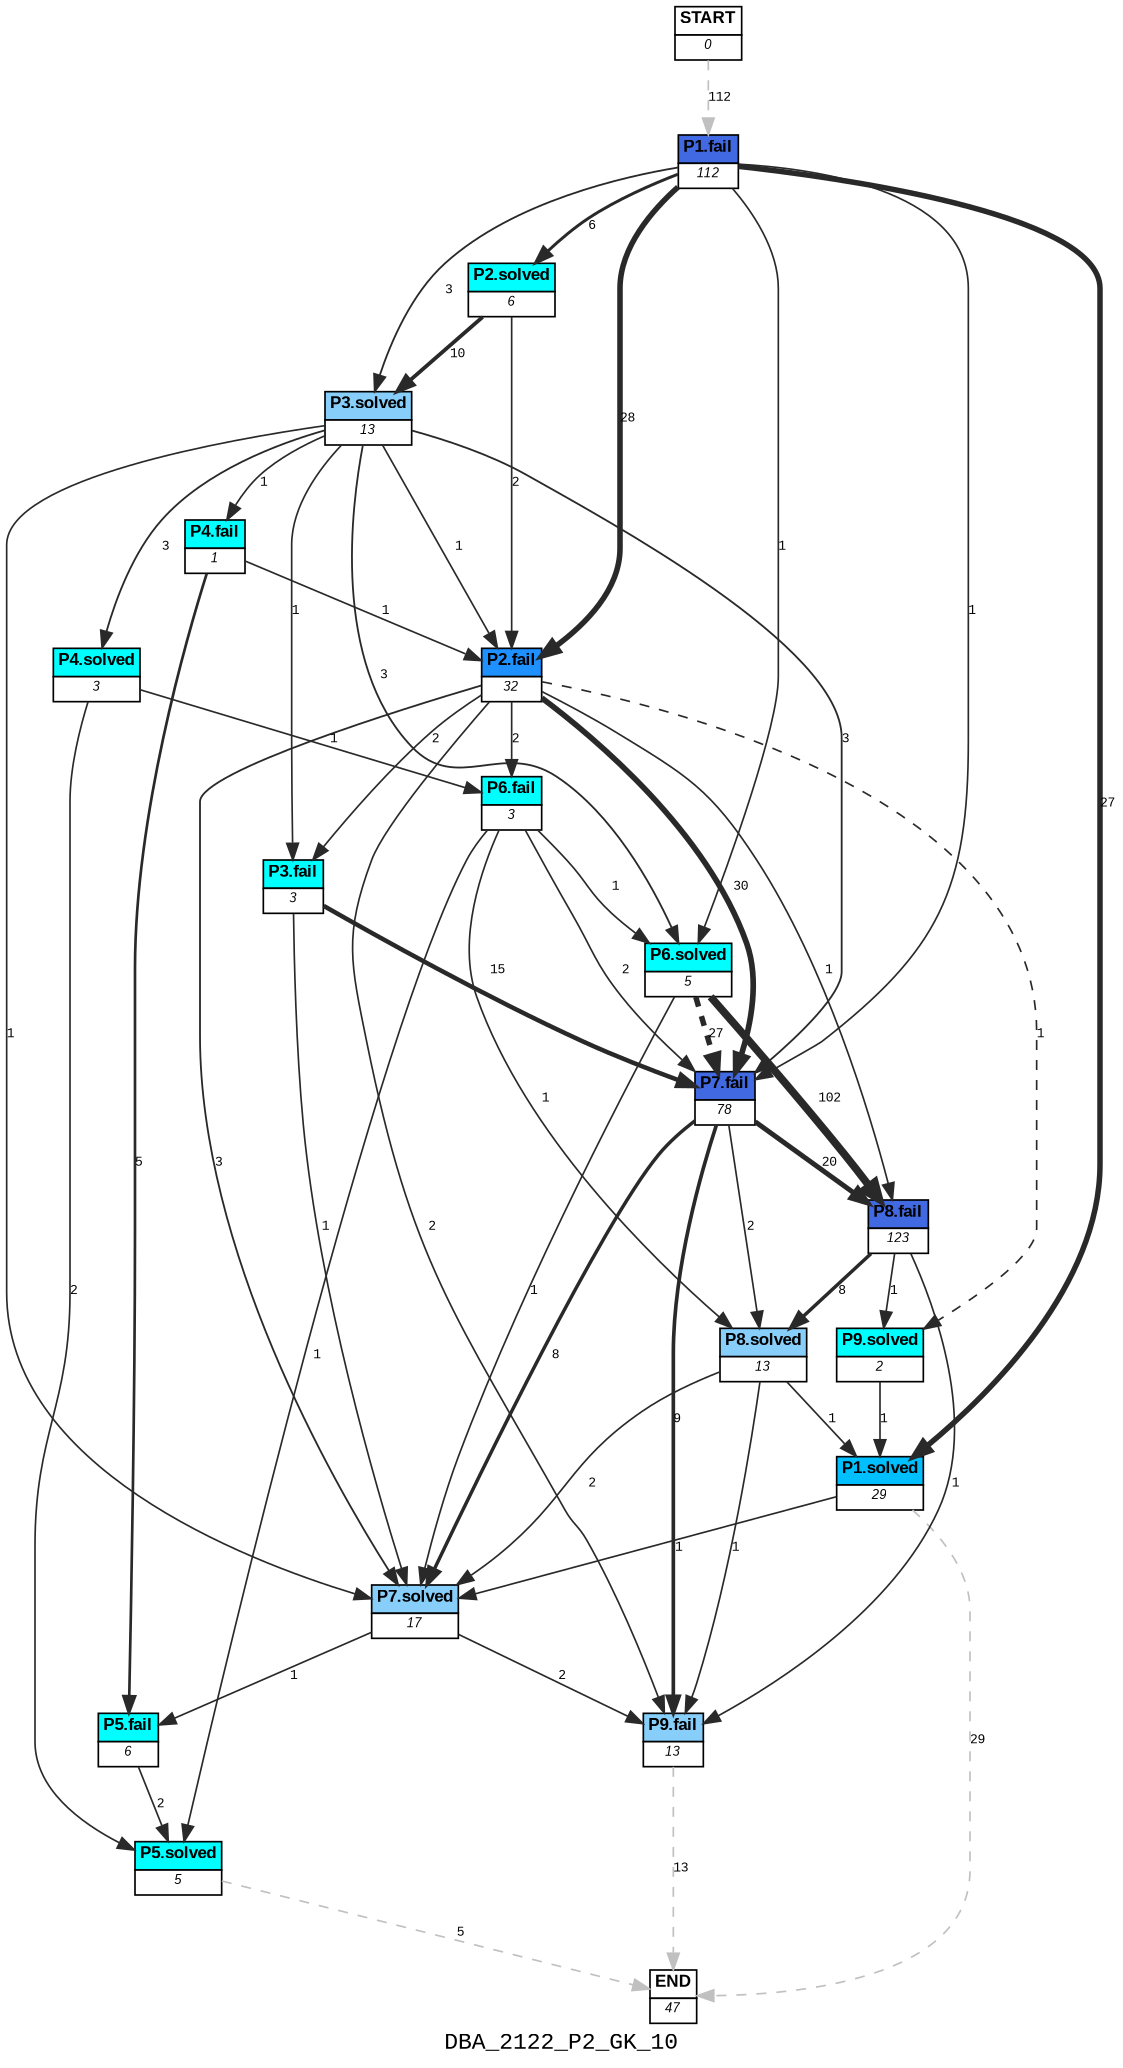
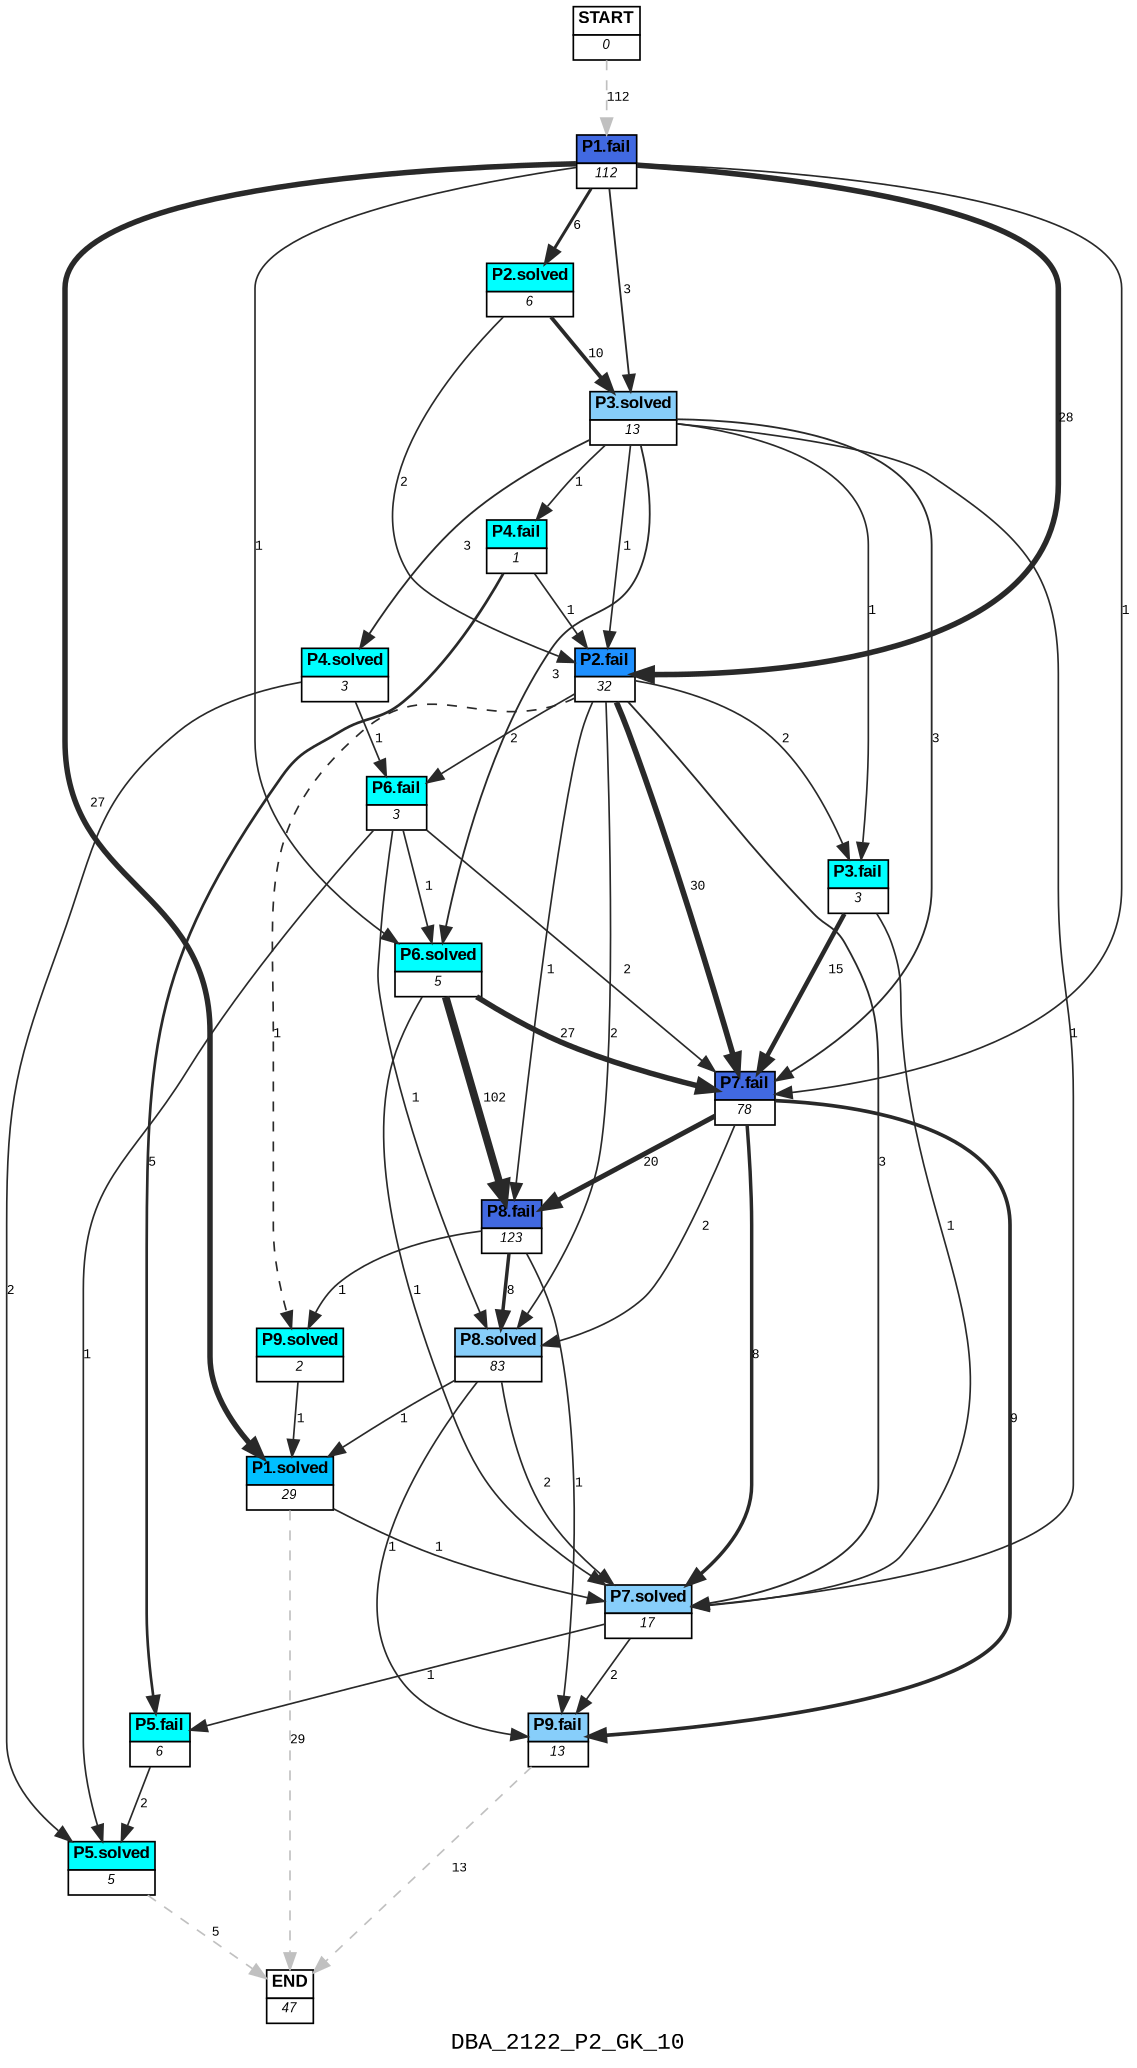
(704, 1026) -> (584, 1051)
(410, 1205) -> (609, 1016)
(763, 1367) -> (498, 1367)
